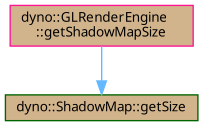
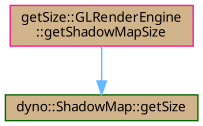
(102, 26) -> (102, 26)
